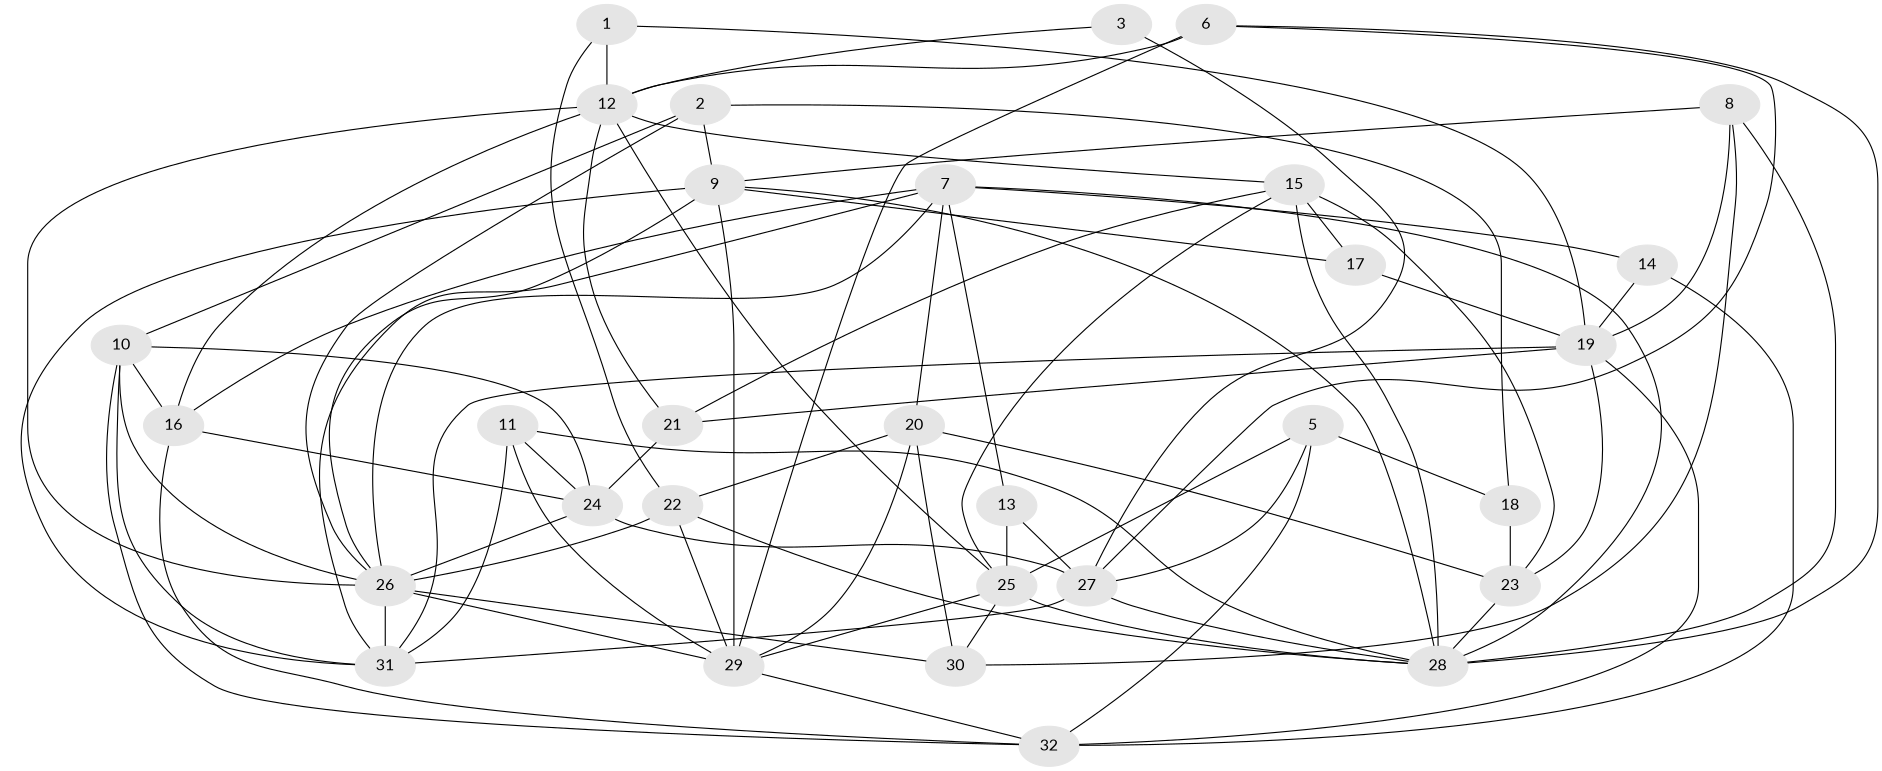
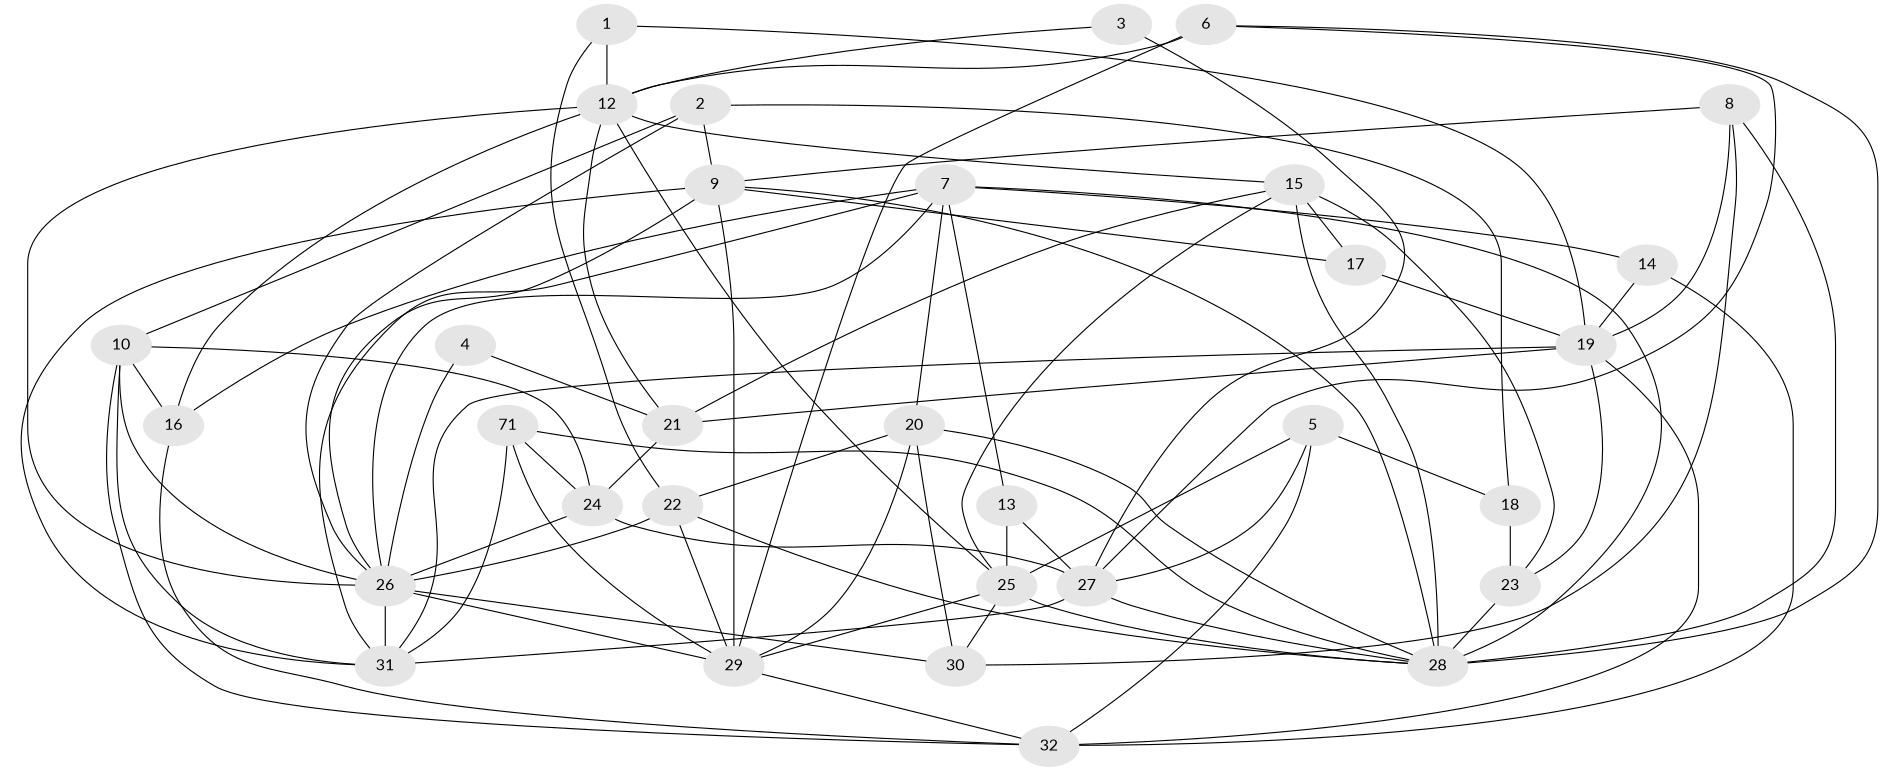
none -> (465, 345)
(508, 426) -> (508, 426)
(383, 466) -> none
(1215, 498) -> (1180, 533)
